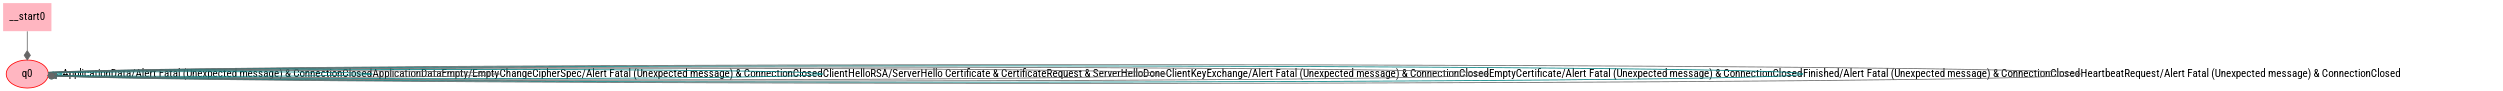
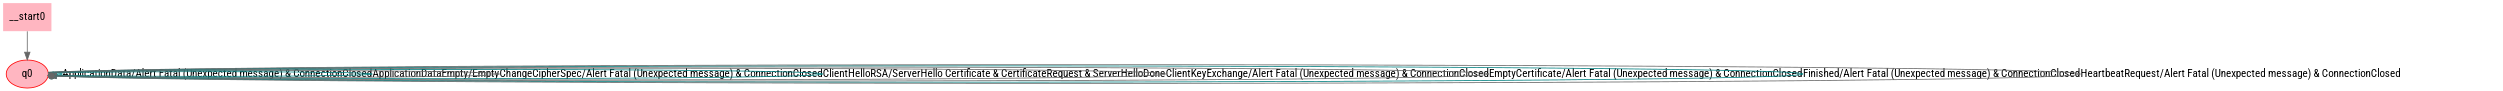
(27, 41) -> (27, 42)
